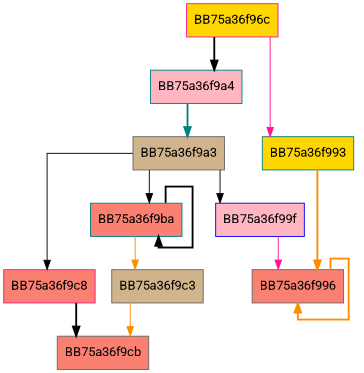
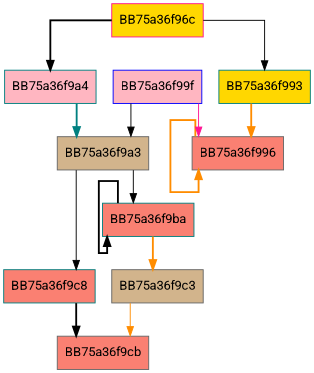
(270, 82) -> (254, 20)
(220, 182) -> (131, 115)
(135, 248) -> (153, 248)
(49, 286) -> (49, 286)
